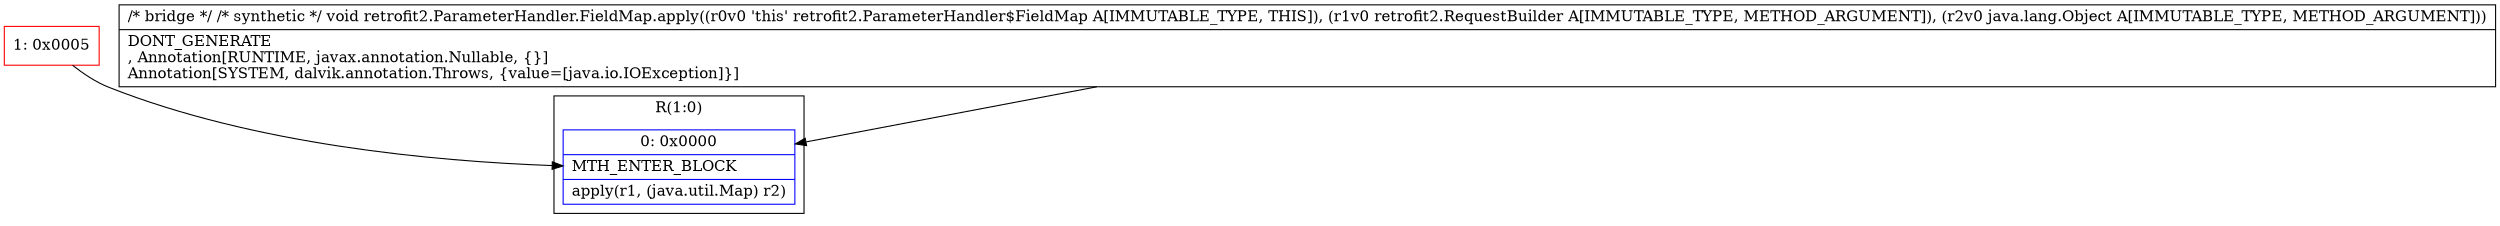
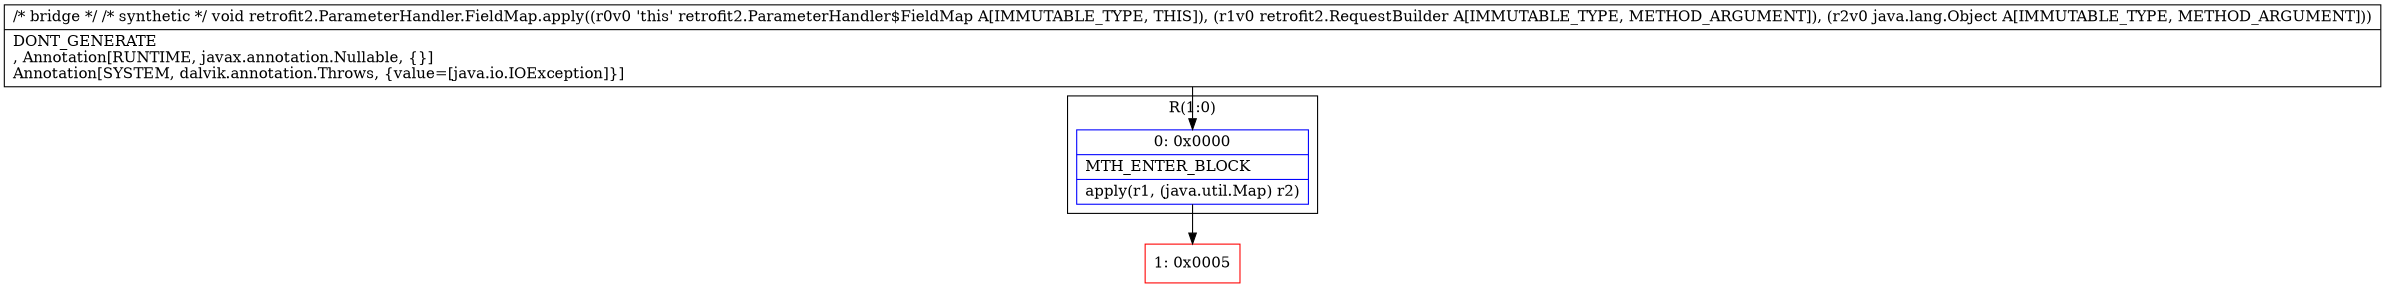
(306, 140) -> (1193, 220)
